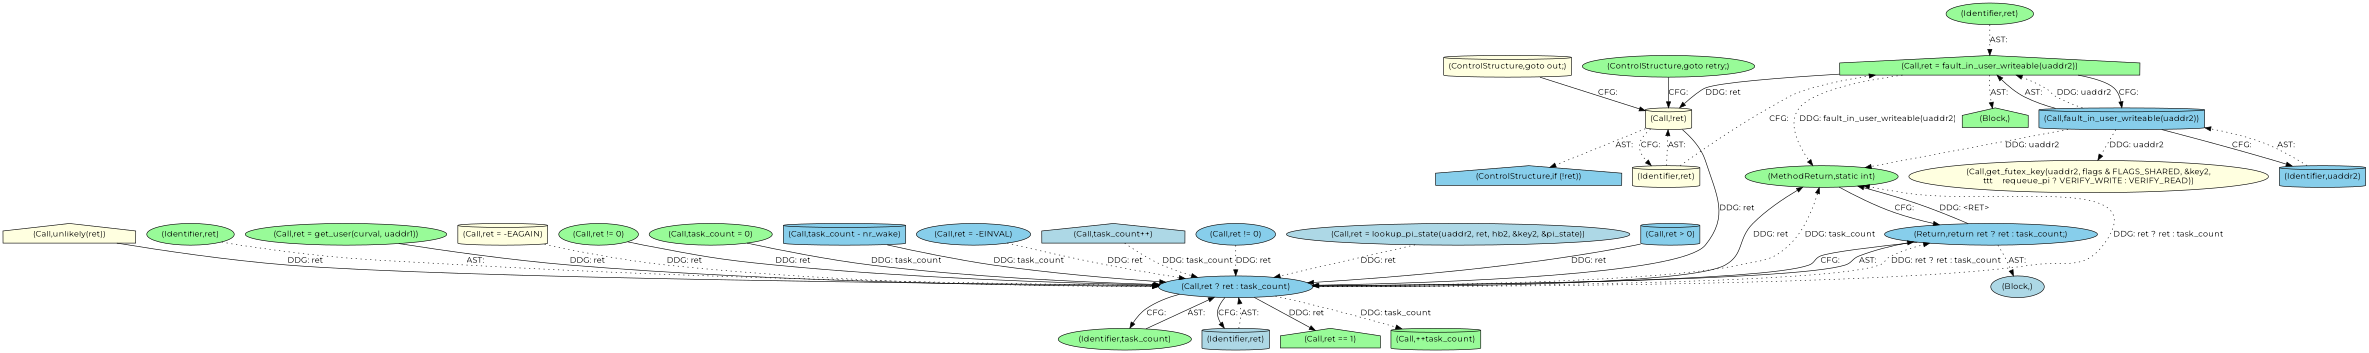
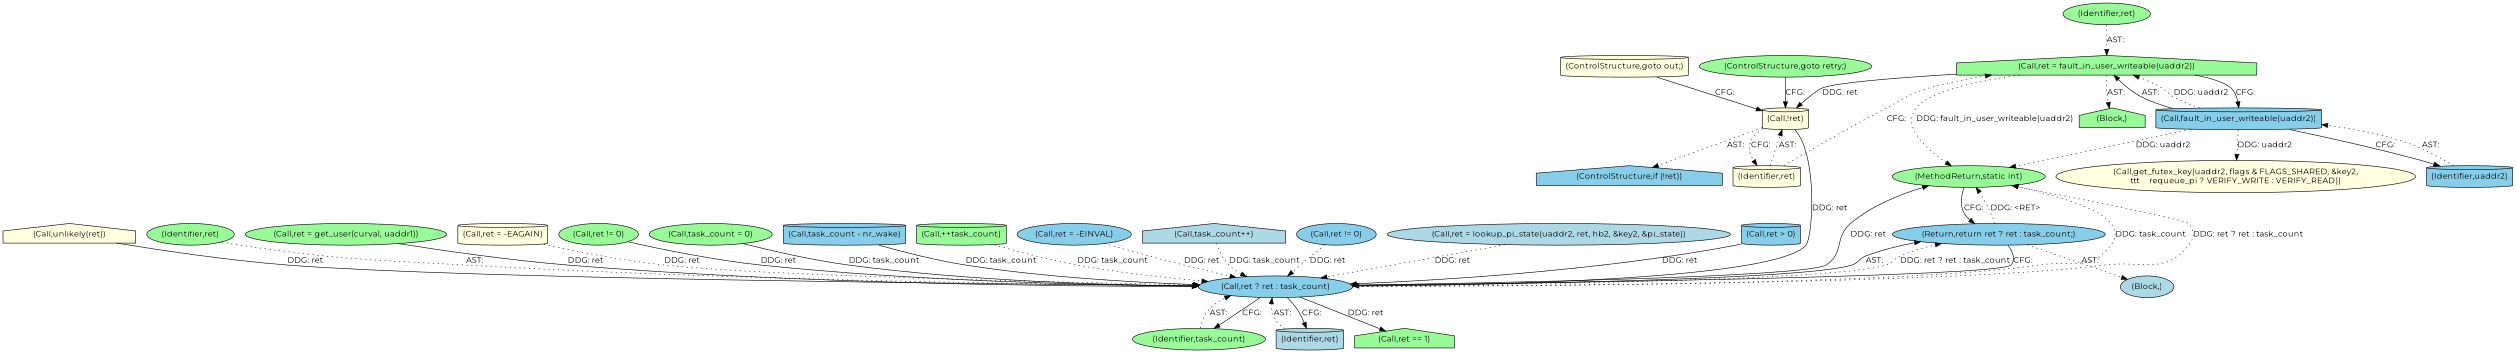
(1917, 204) -> (1988, 208)
(1336, 311) -> (1097, 268)
(1177, 314) -> (1209, 310)
